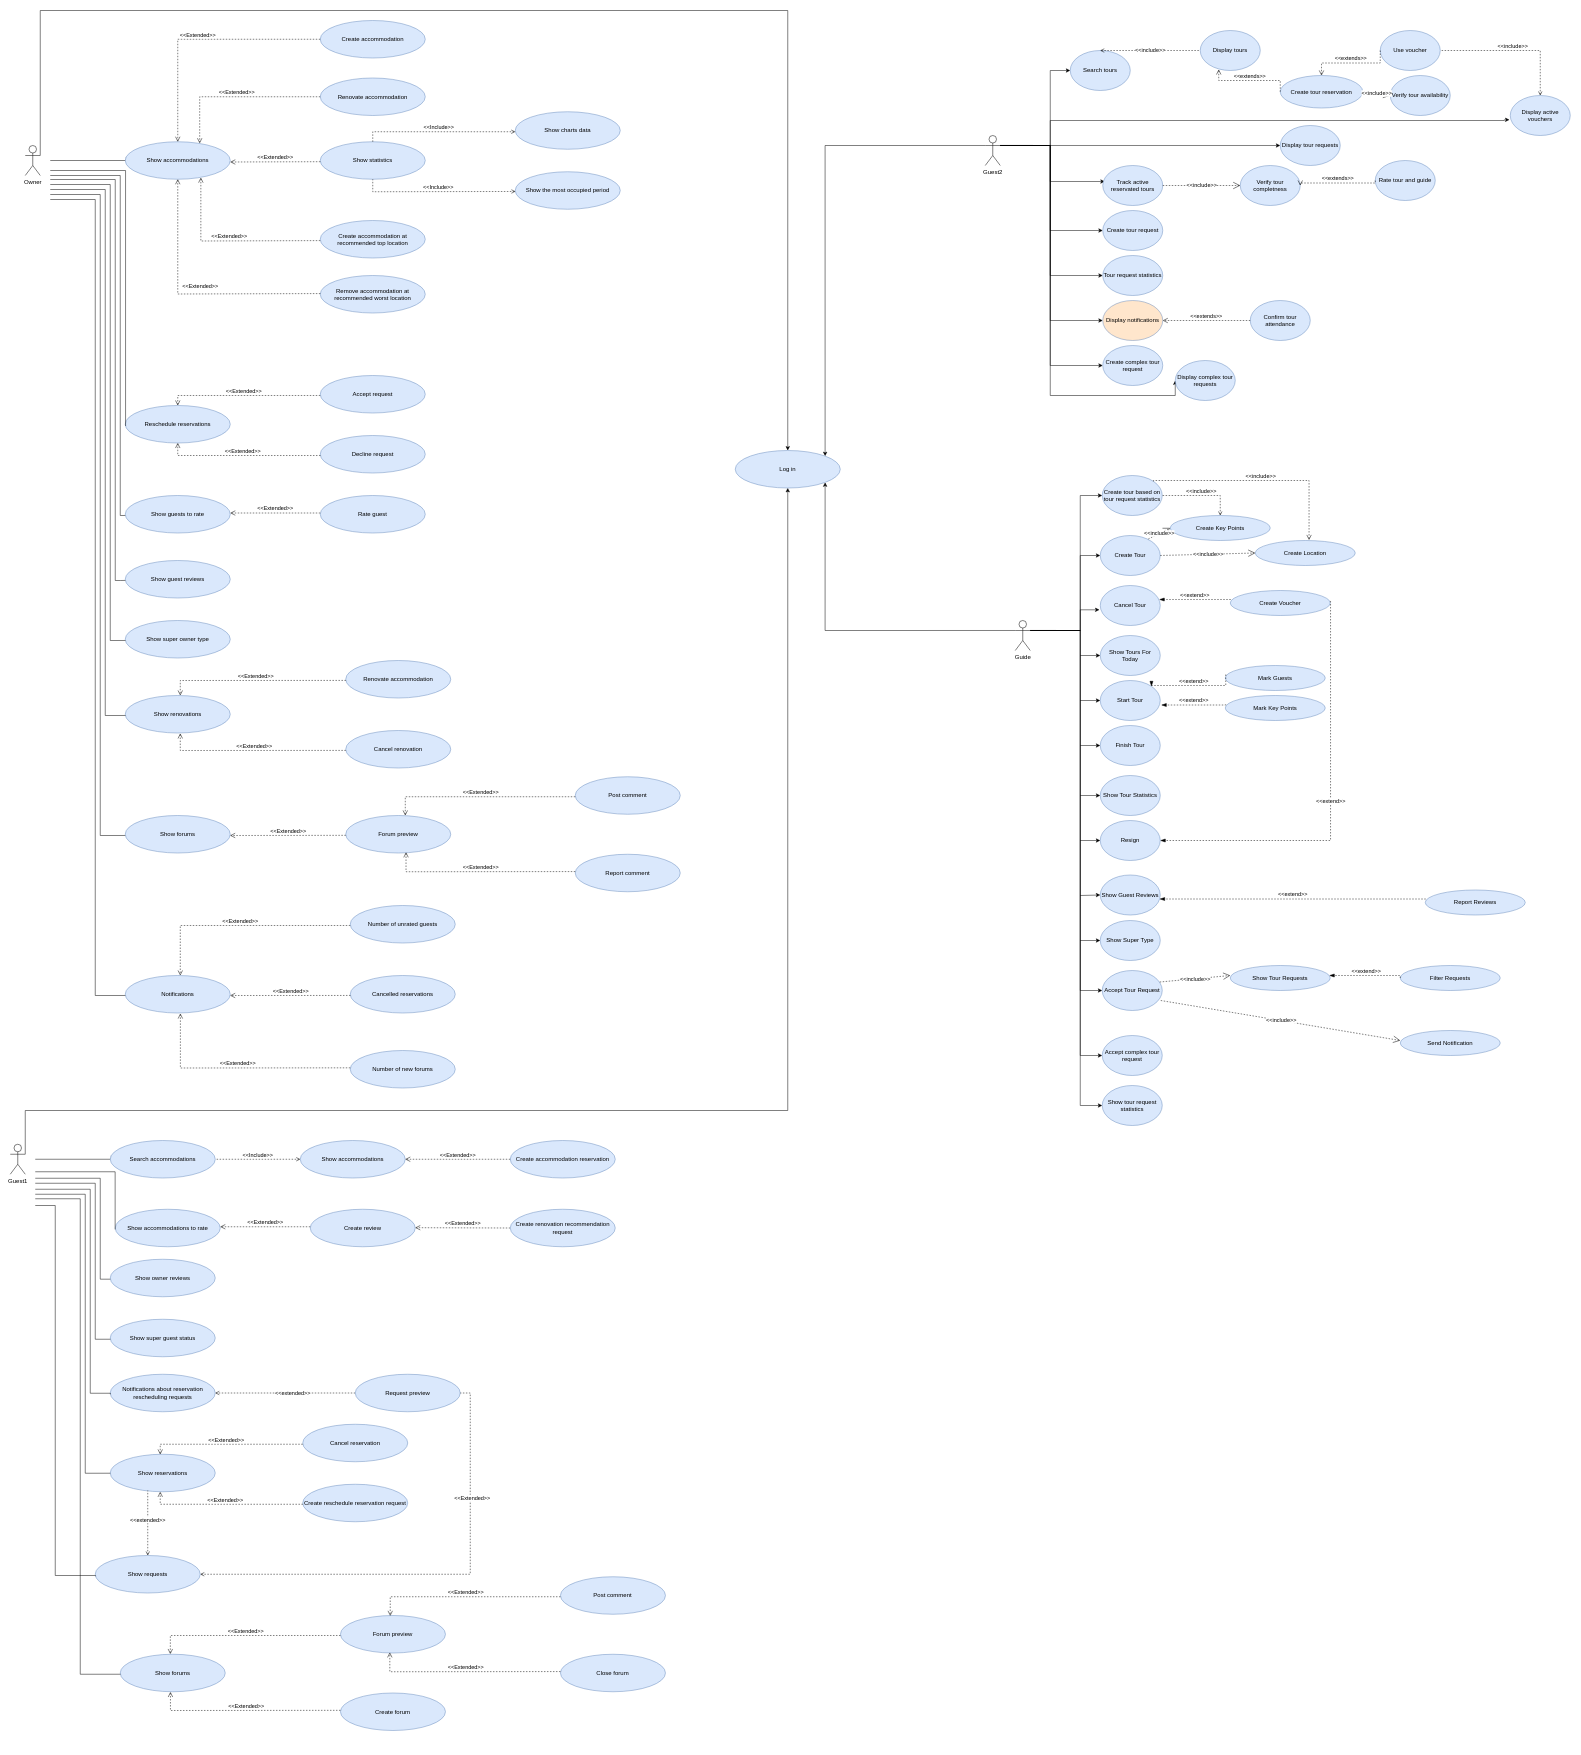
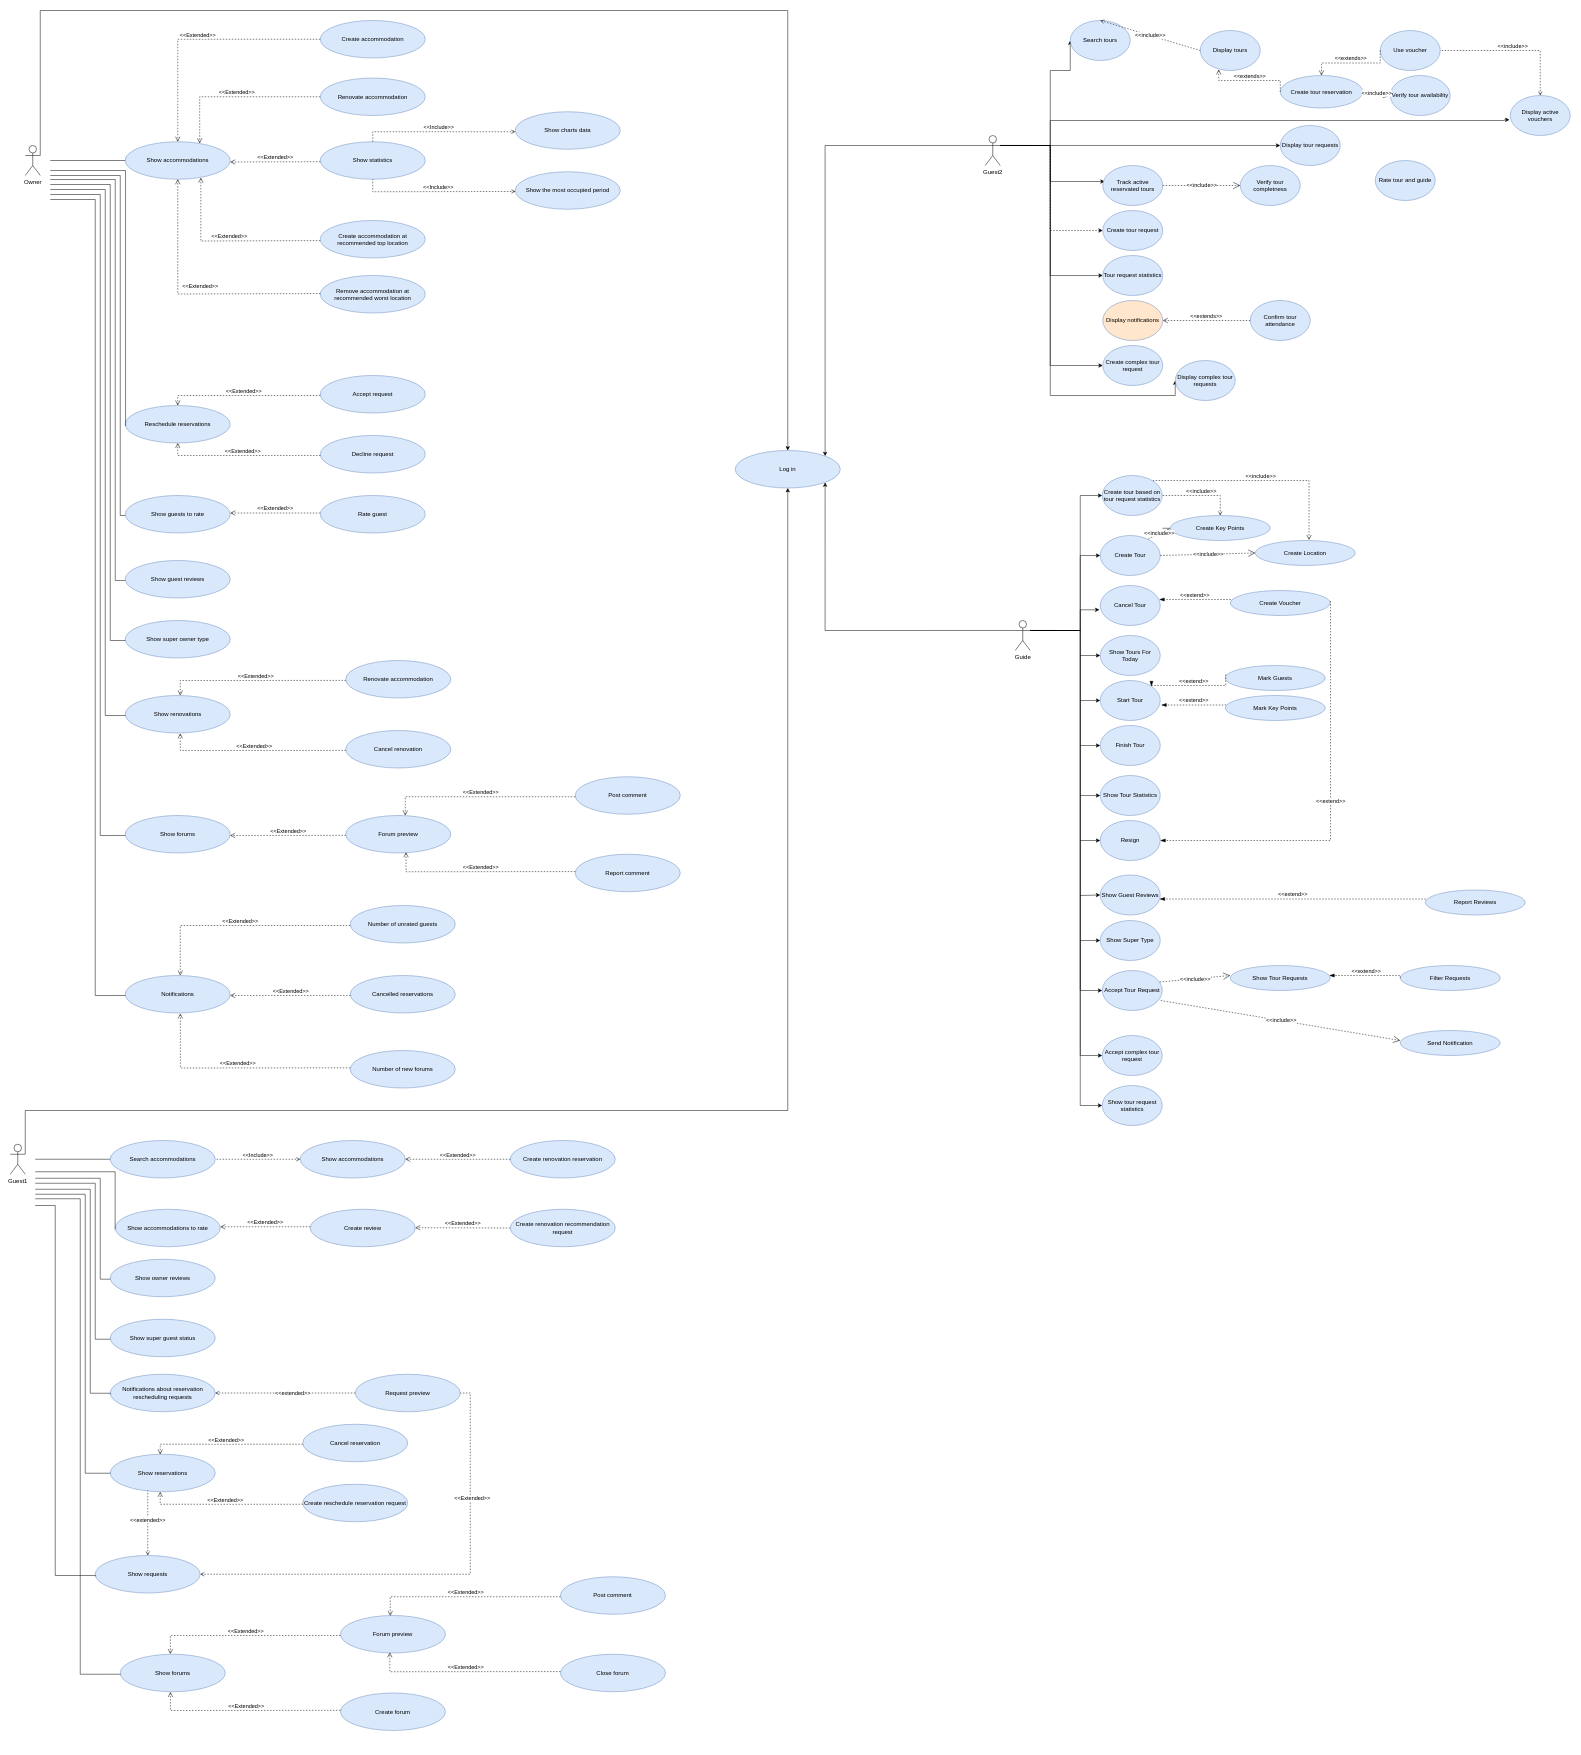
(1100, 70) -> (1100, 40)
(1375, 183) -> none
(1075, 230) -> (1075, 230)
(1098, 320) -> none
(563, 1159) -> (563, 1159)
